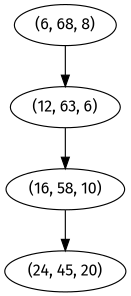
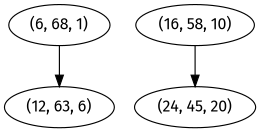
(65, 25) -> (59, 25)
(65, 143) -> none
